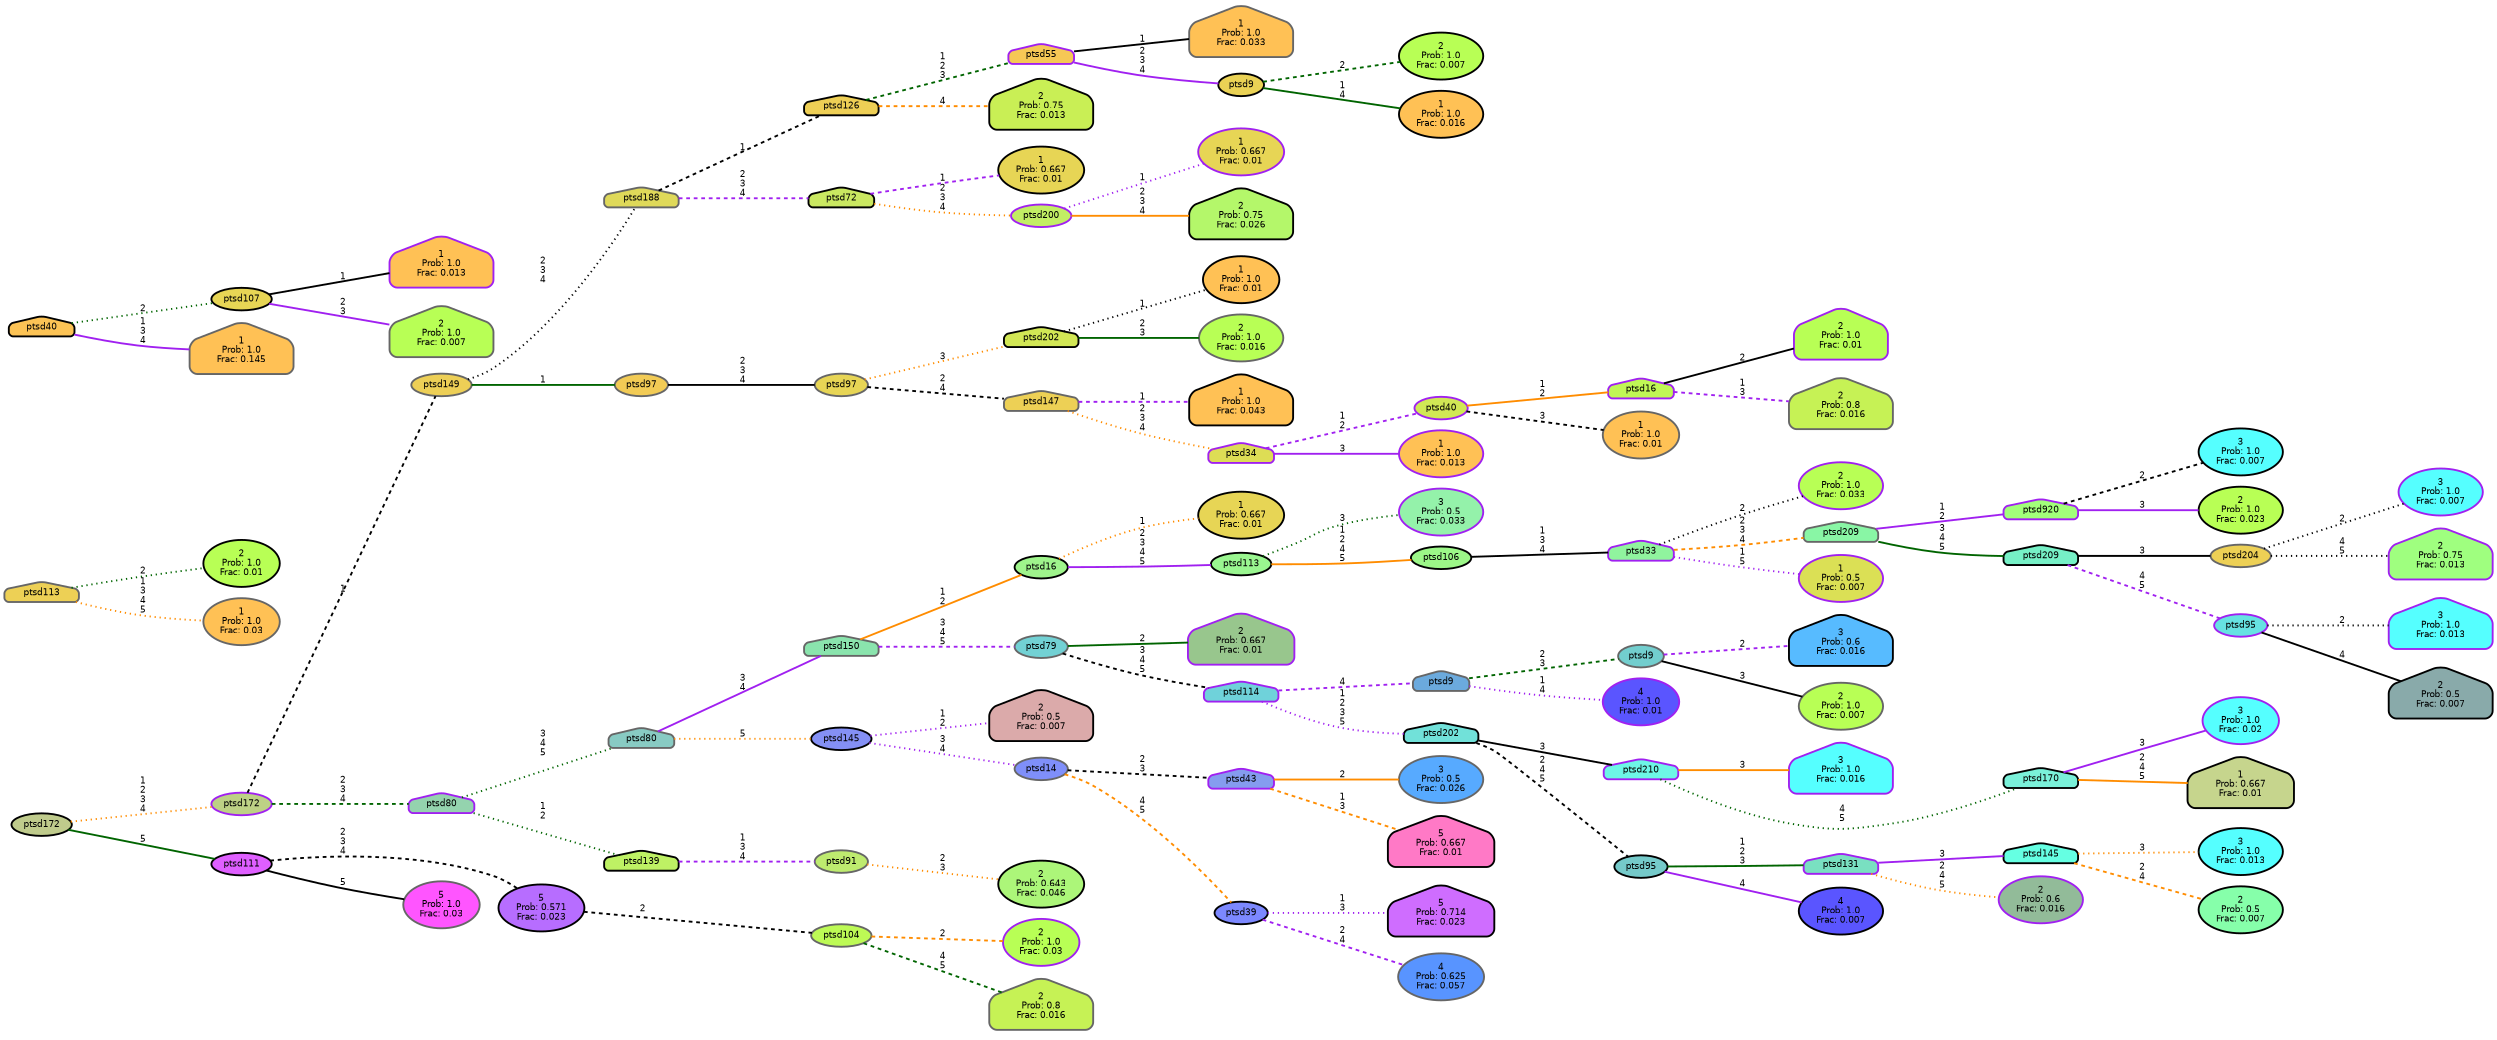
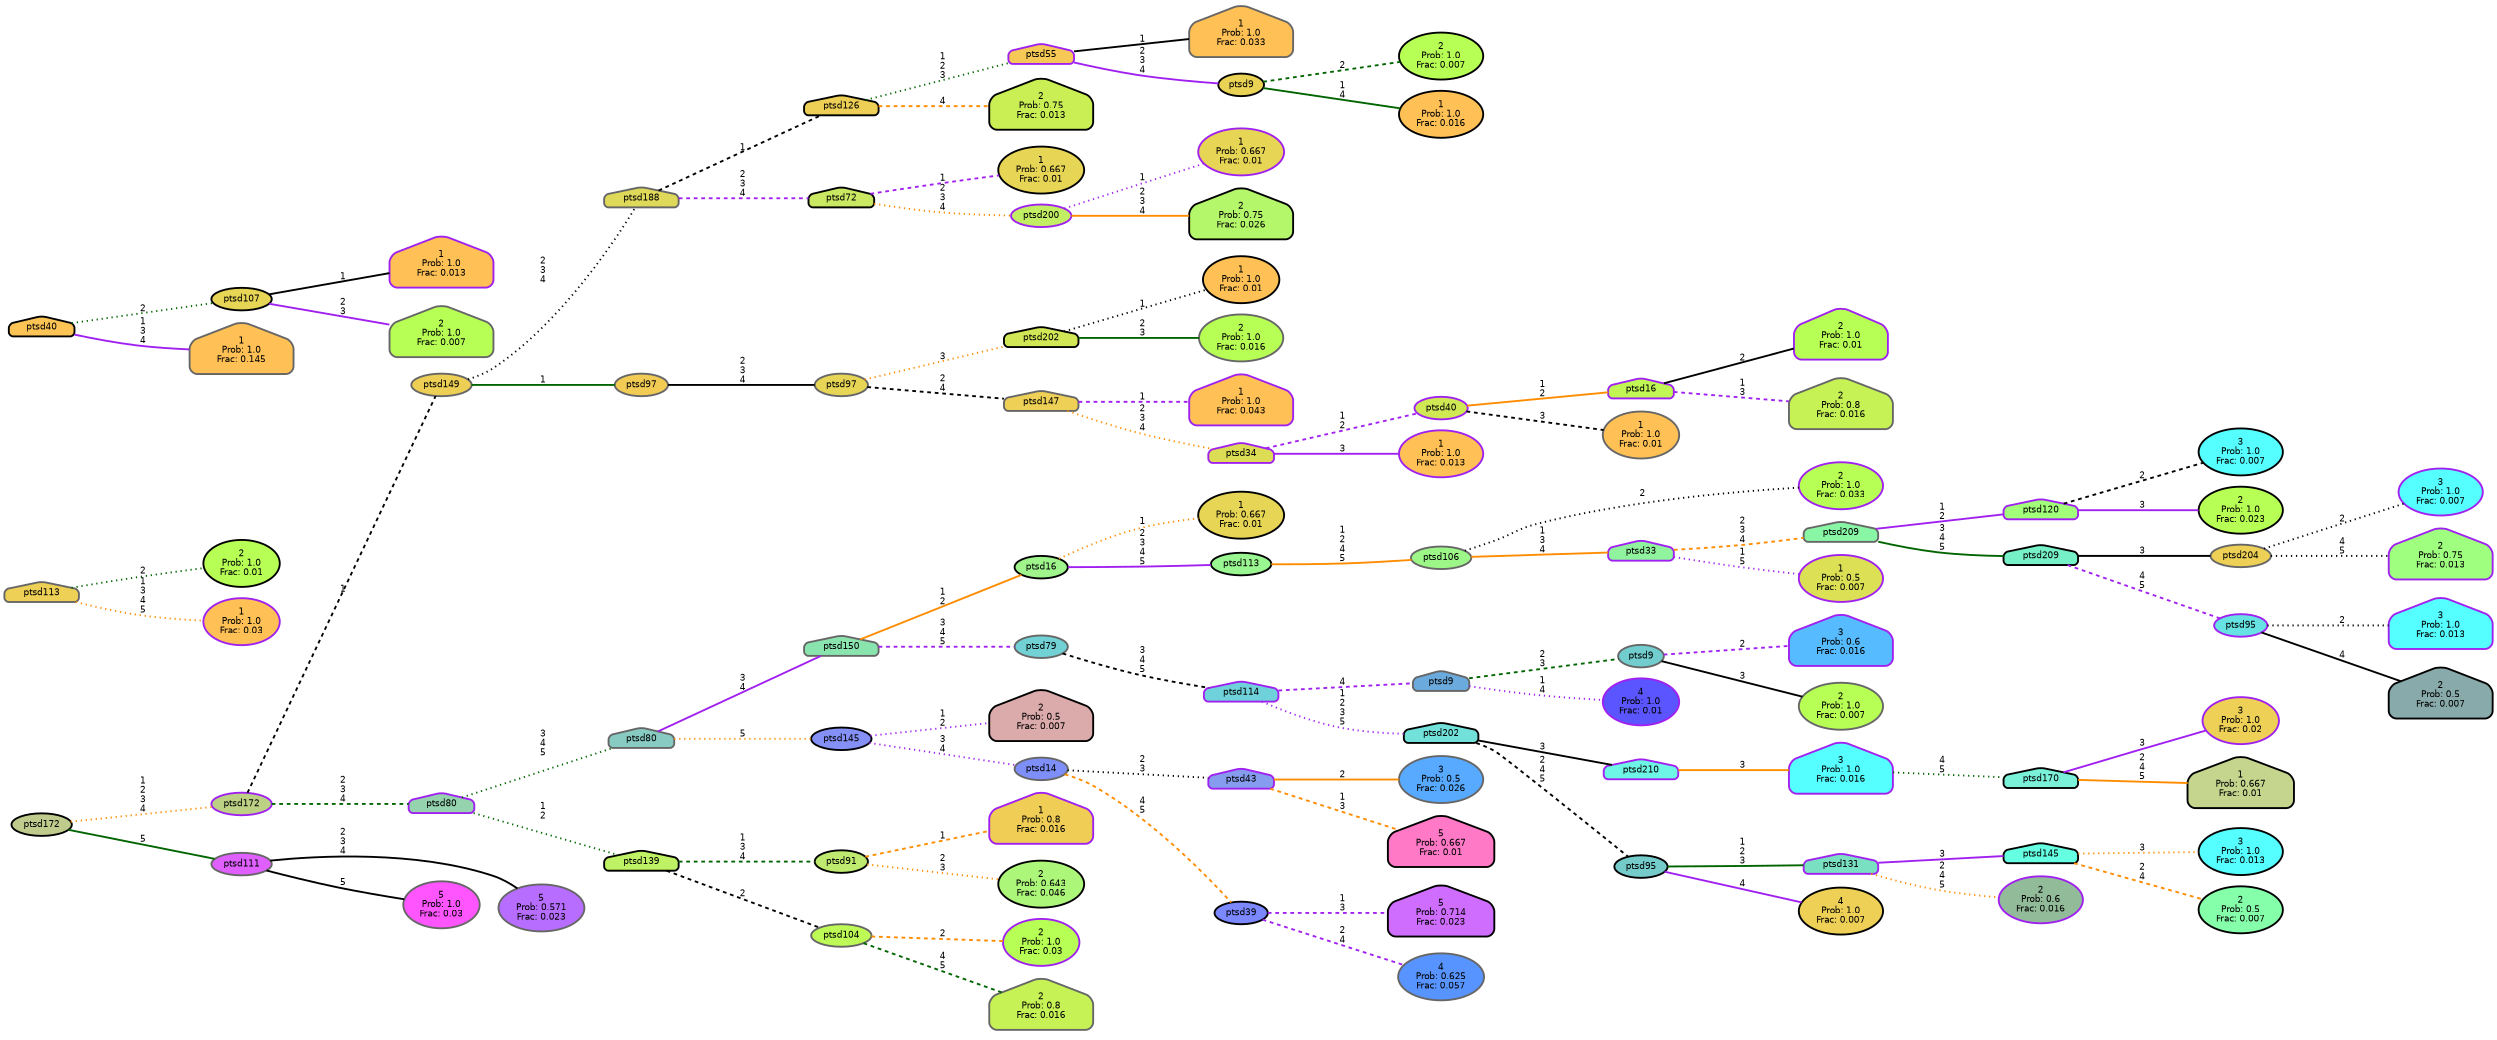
(937, 82) -> (937, 82)
(1241, 402) -> (1241, 402)
(2041, 510) -> (2041, 510)
(1441, 512) -> none
(1731, 518) -> (1629, 505)
(1540, 555) -> (1540, 555)
(1441, 558) -> (1441, 558)
(242, 622) -> (242, 622)
(1241, 641) -> none
(1841, 642) -> (1841, 642)
(2241, 721) -> (2241, 721)
(1138, 774) -> (1138, 774)
none -> (1041, 820)
(1838, 829) -> (1948, 775)
(396, 858) -> (396, 858)
(747, 862) -> (747, 862)
(841, 862) -> (841, 862)
(242, 864) -> (242, 864)
(541, 908) -> (541, 908)
(1841, 911) -> (1841, 911)
(1328, 913) -> (1328, 913)
(698, 922) -> (743, 899)
